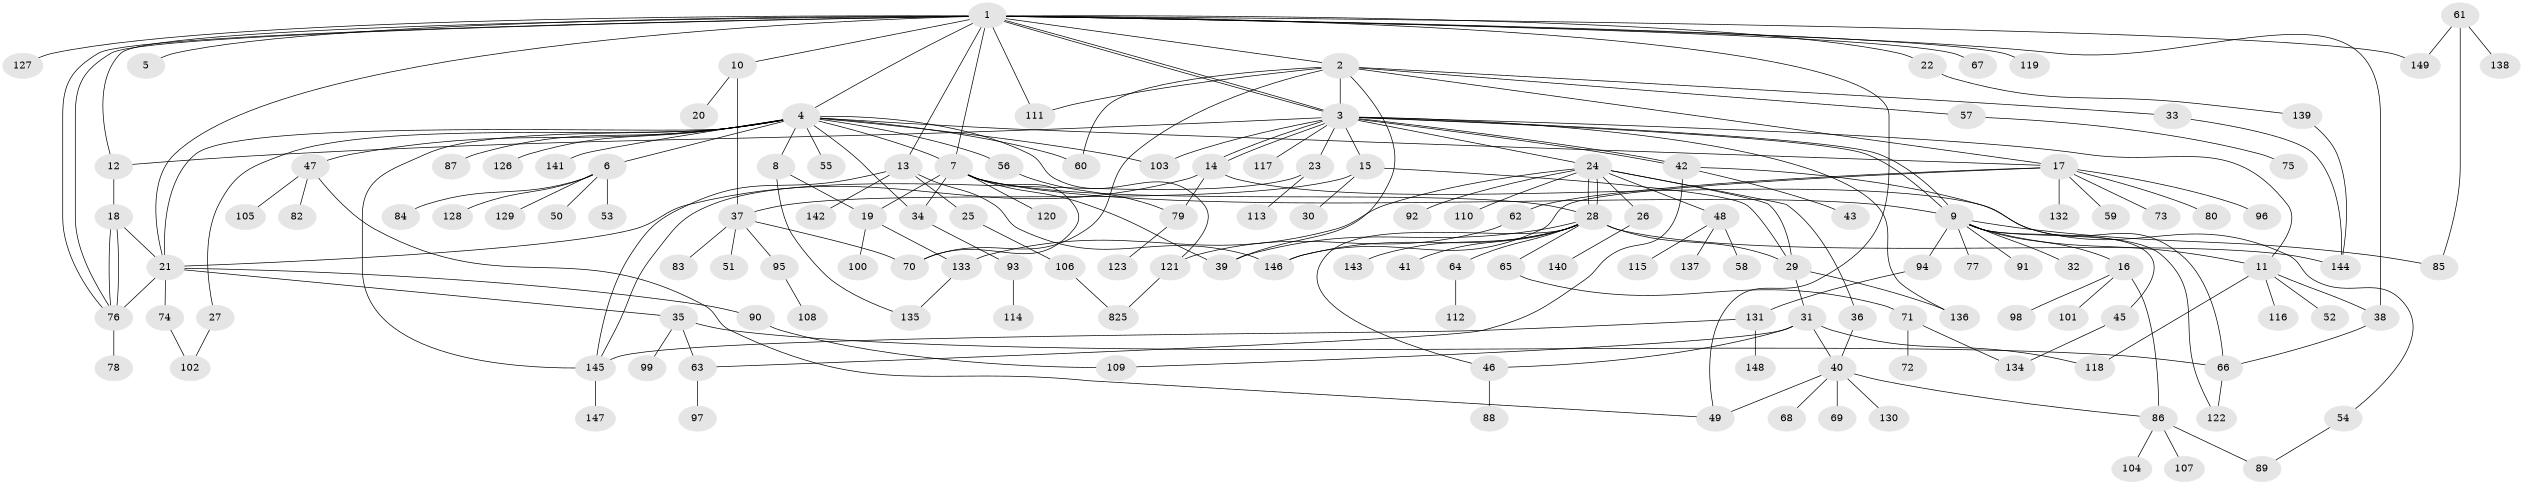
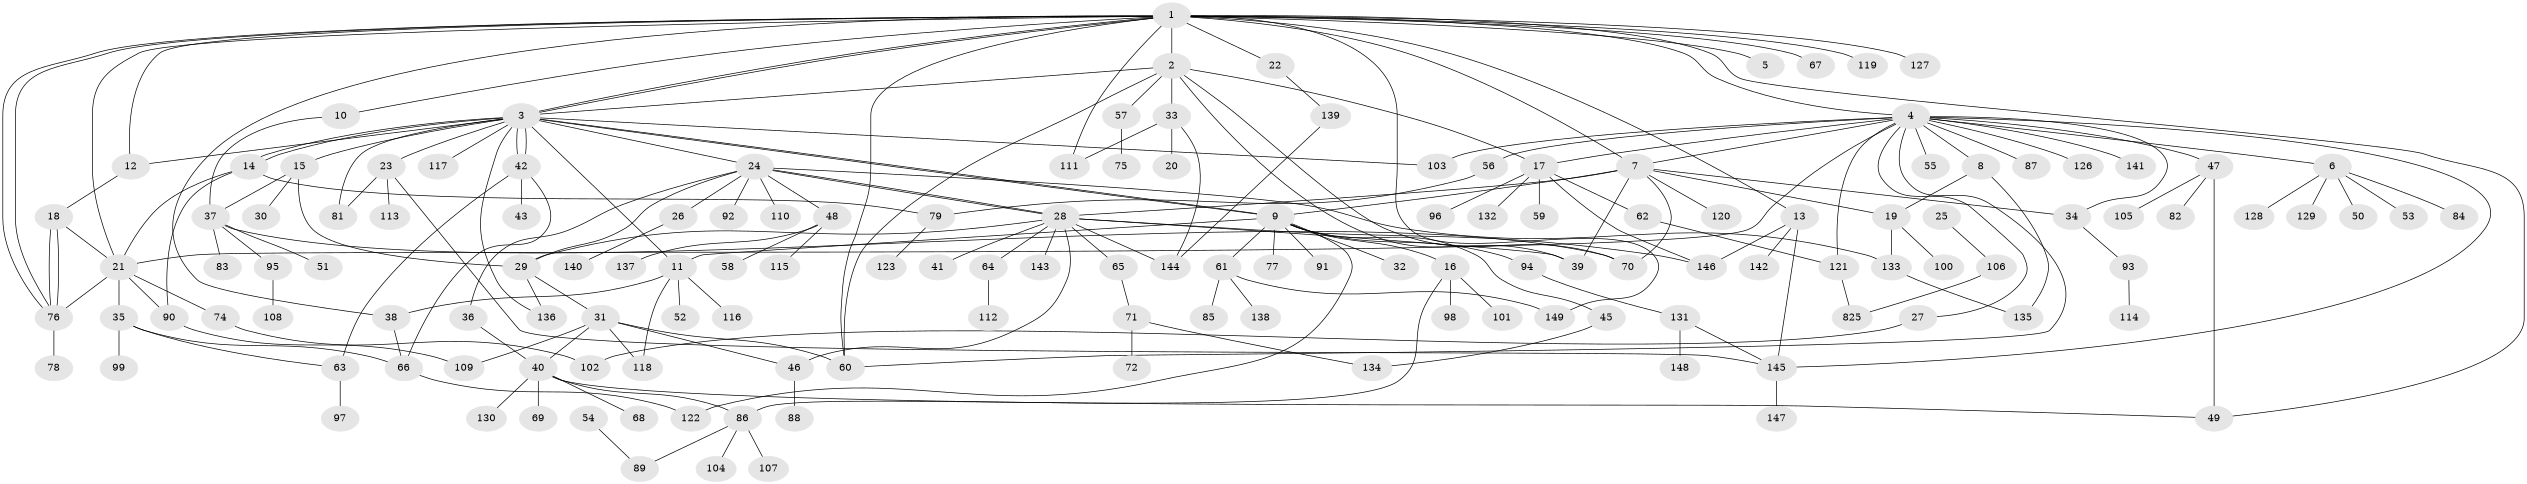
none -> (899, 81)
(1193, 84) -> (1126, 139)
(718, 91) -> (1172, 141)
(936, 192) -> none
(1892, 193) -> (178, 218)
none -> (338, 217)
(2161, 217) -> none
(2212, 217) -> none
(2197, 242) -> (1249, 242)
none -> (709, 338)
